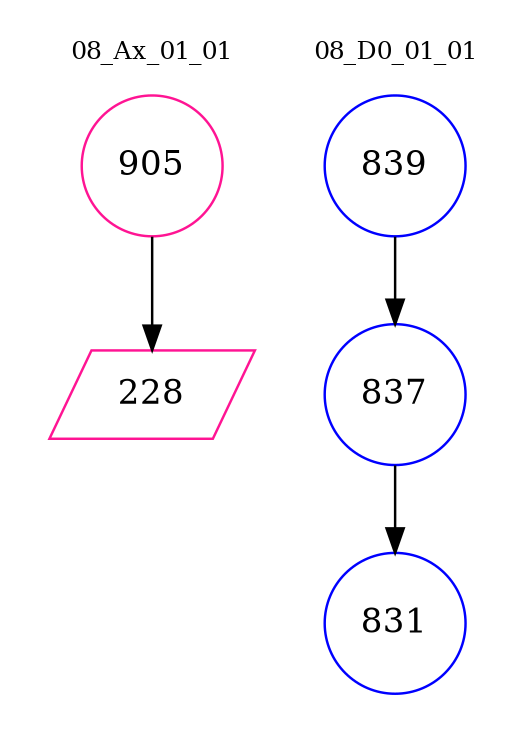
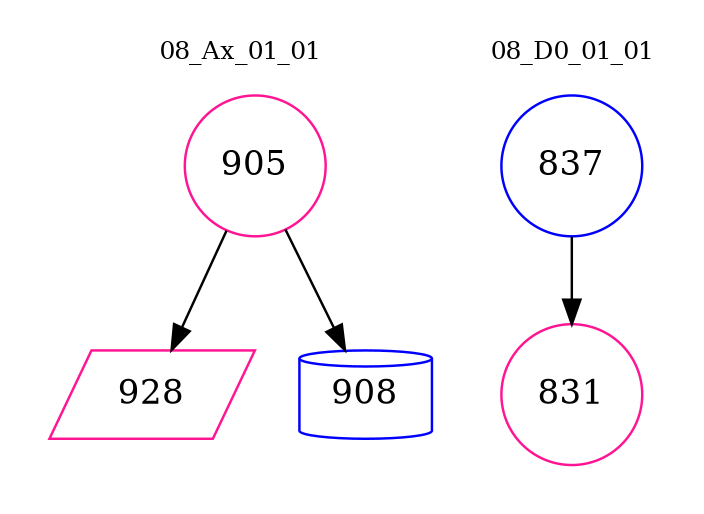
(395, 166) -> none
(152, 395) -> (152, 395)
none -> (366, 395)
(395, 623) -> (572, 395)
